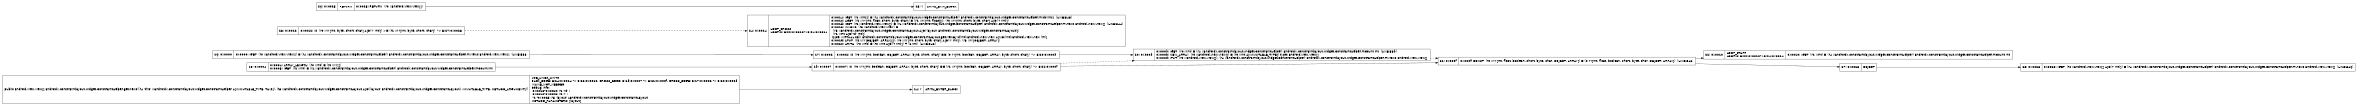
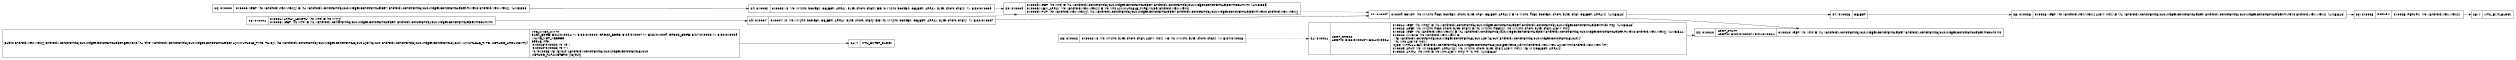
(942, 7) -> (2498, 14)
none -> (2349, 15)
none -> (1689, 35)
(942, 89) -> (877, 43)
